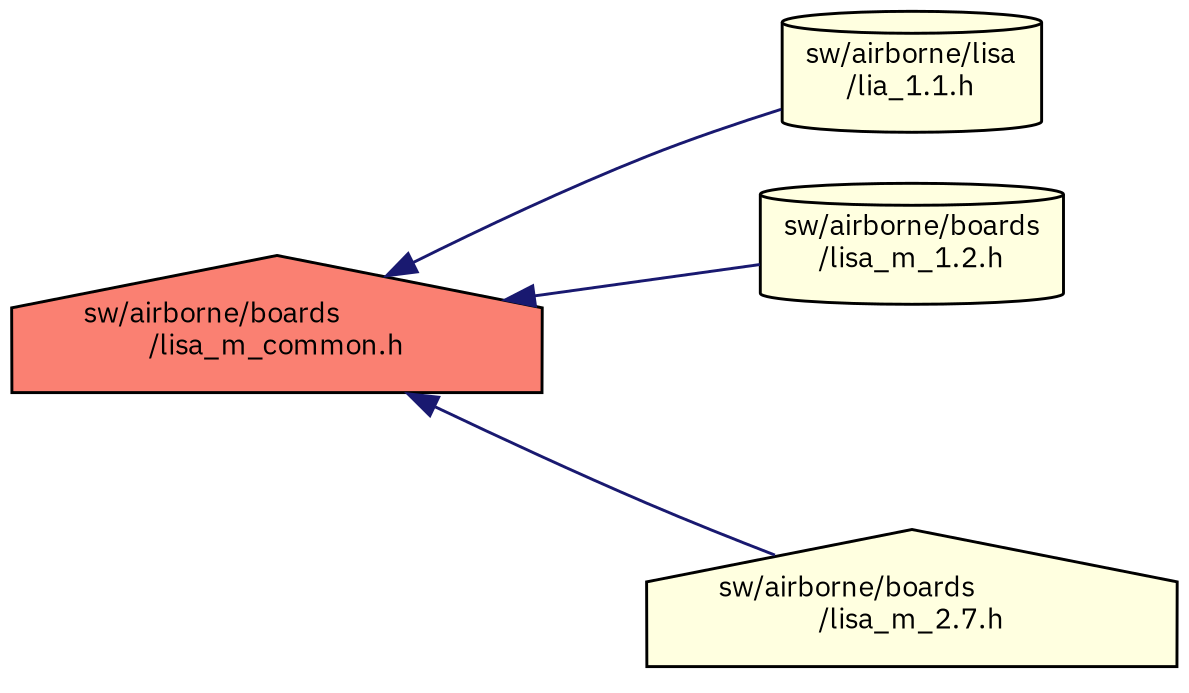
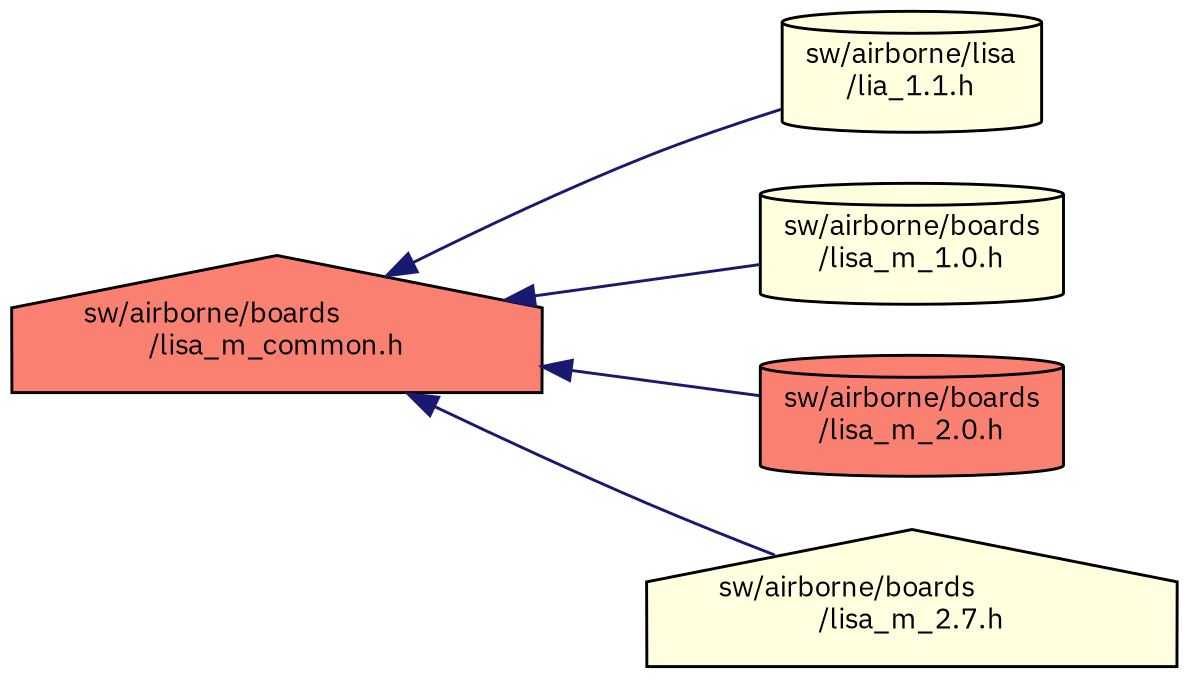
(912, 244) -> (912, 244)
none -> (912, 416)
